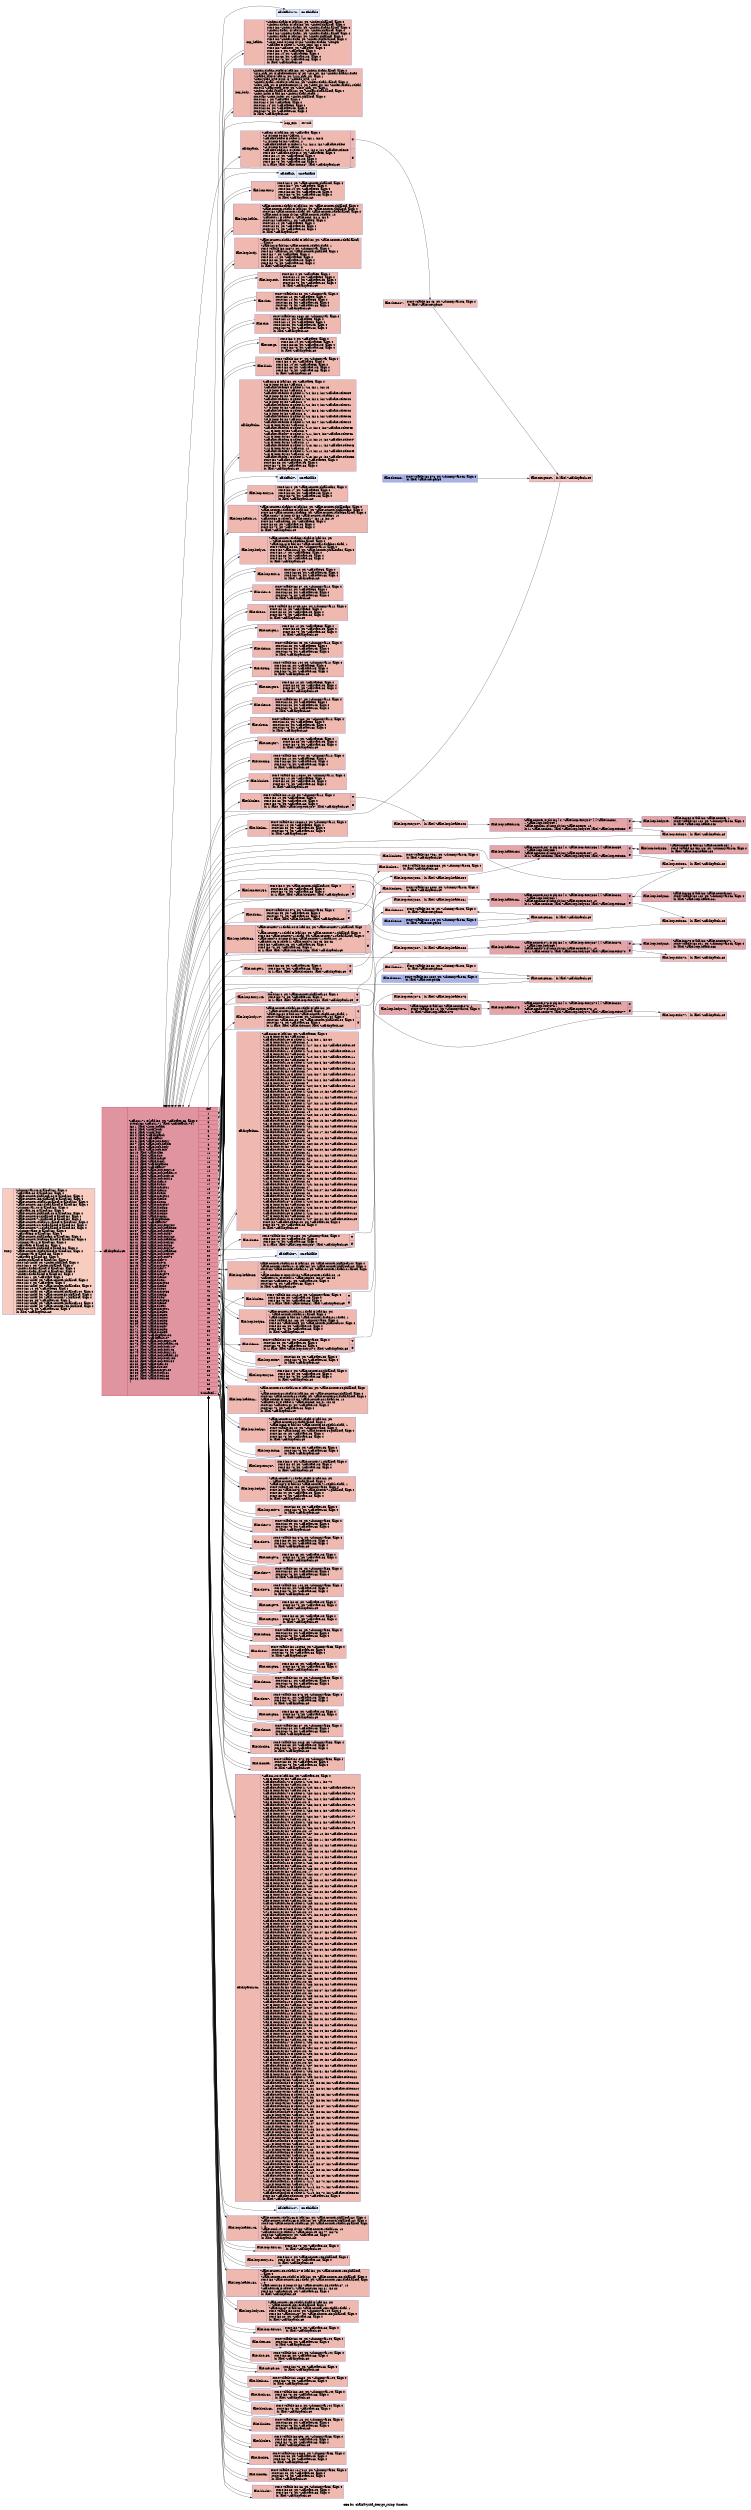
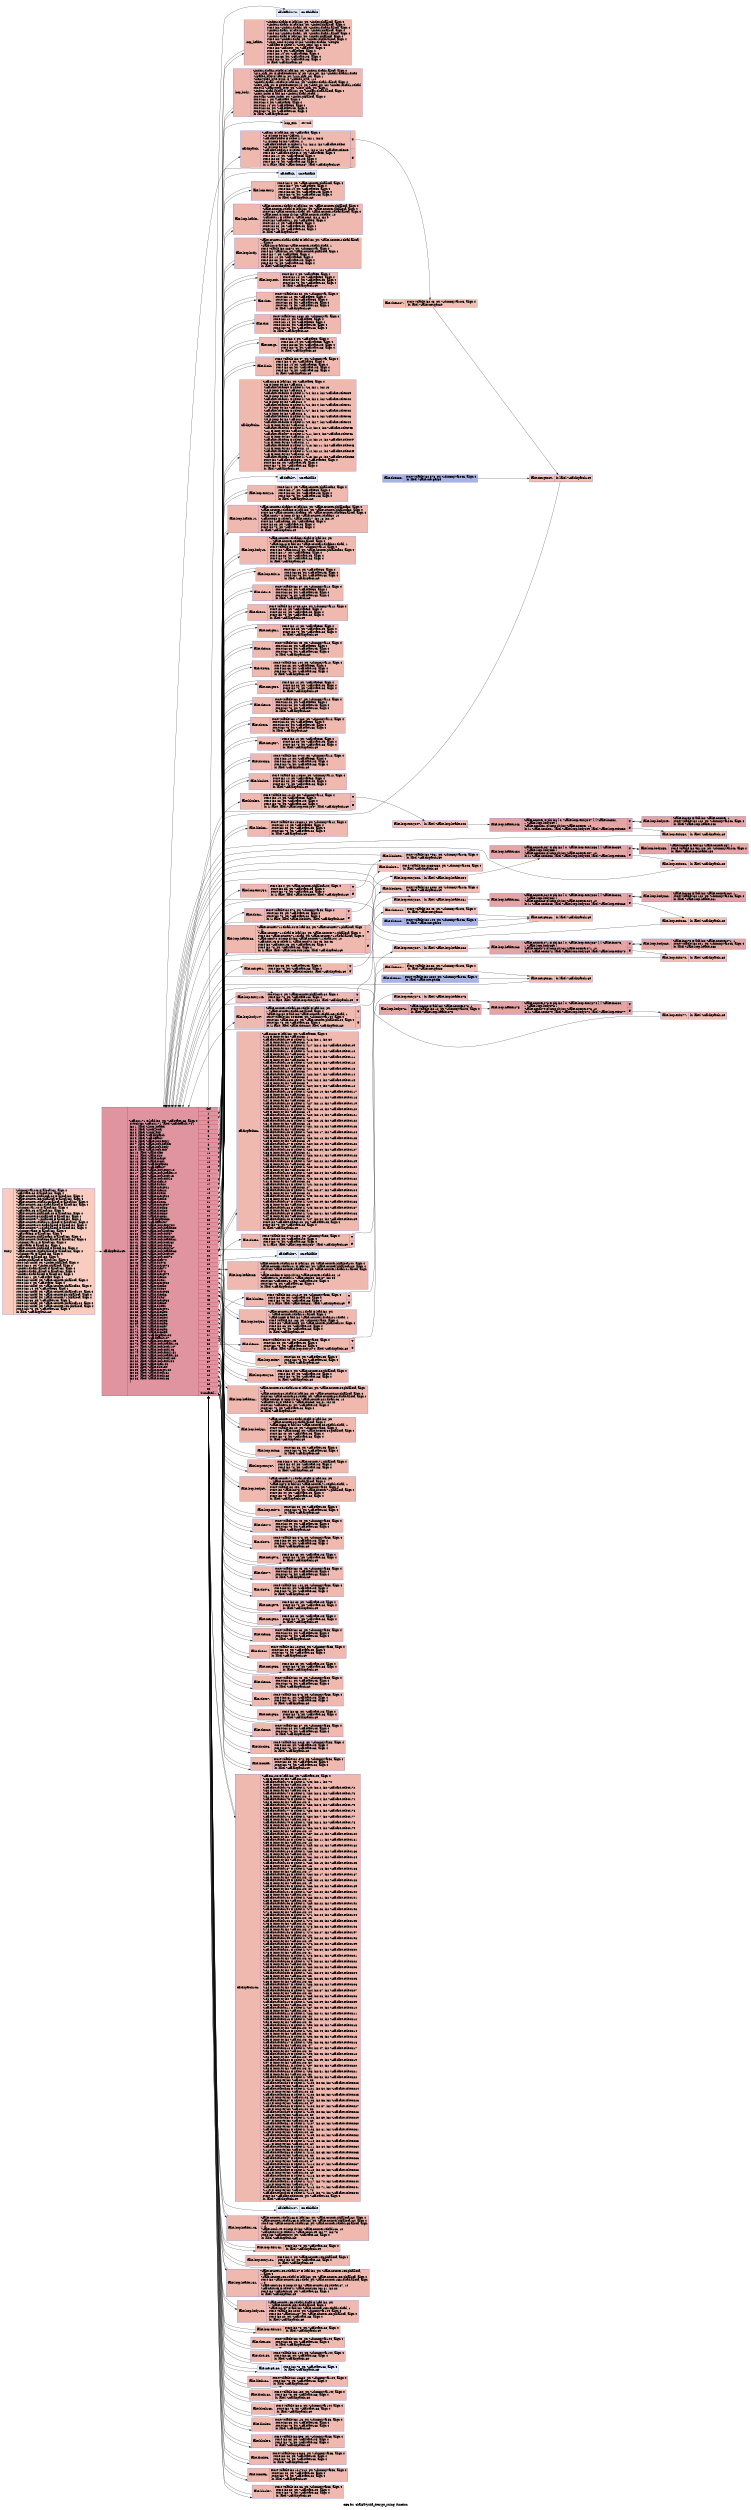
none -> (367, 877)
(655, 880) -> (636, 897)
(504, 913) -> (502, 916)
(298, 2369) -> (298, 2369)
